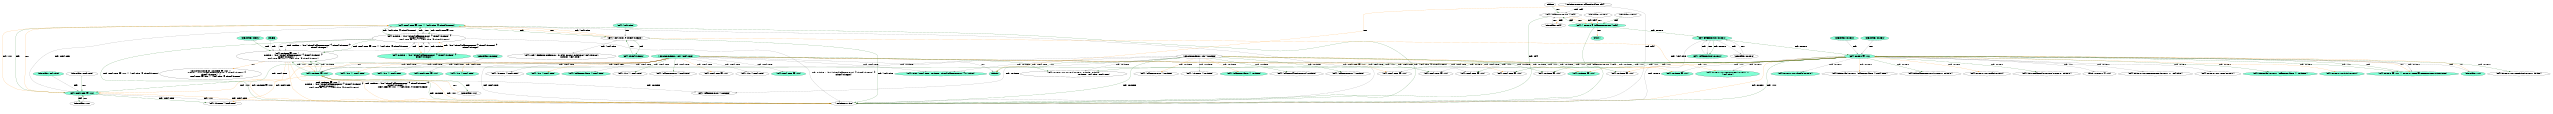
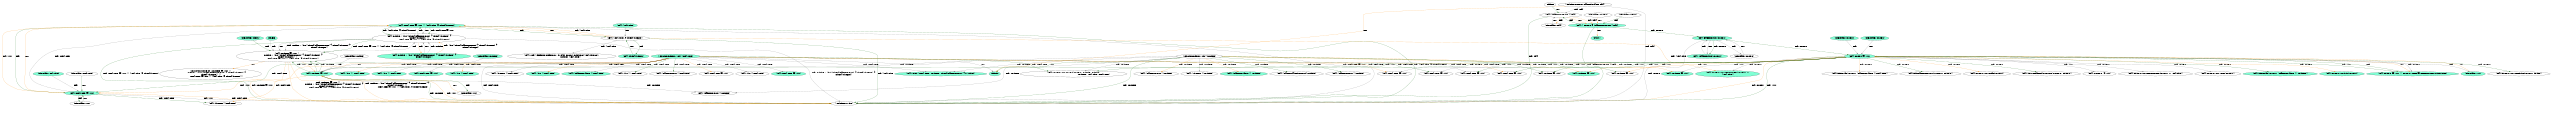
none -> (354, 56)
(1795, 74) -> none
(2099, 74) -> (2099, 74)
